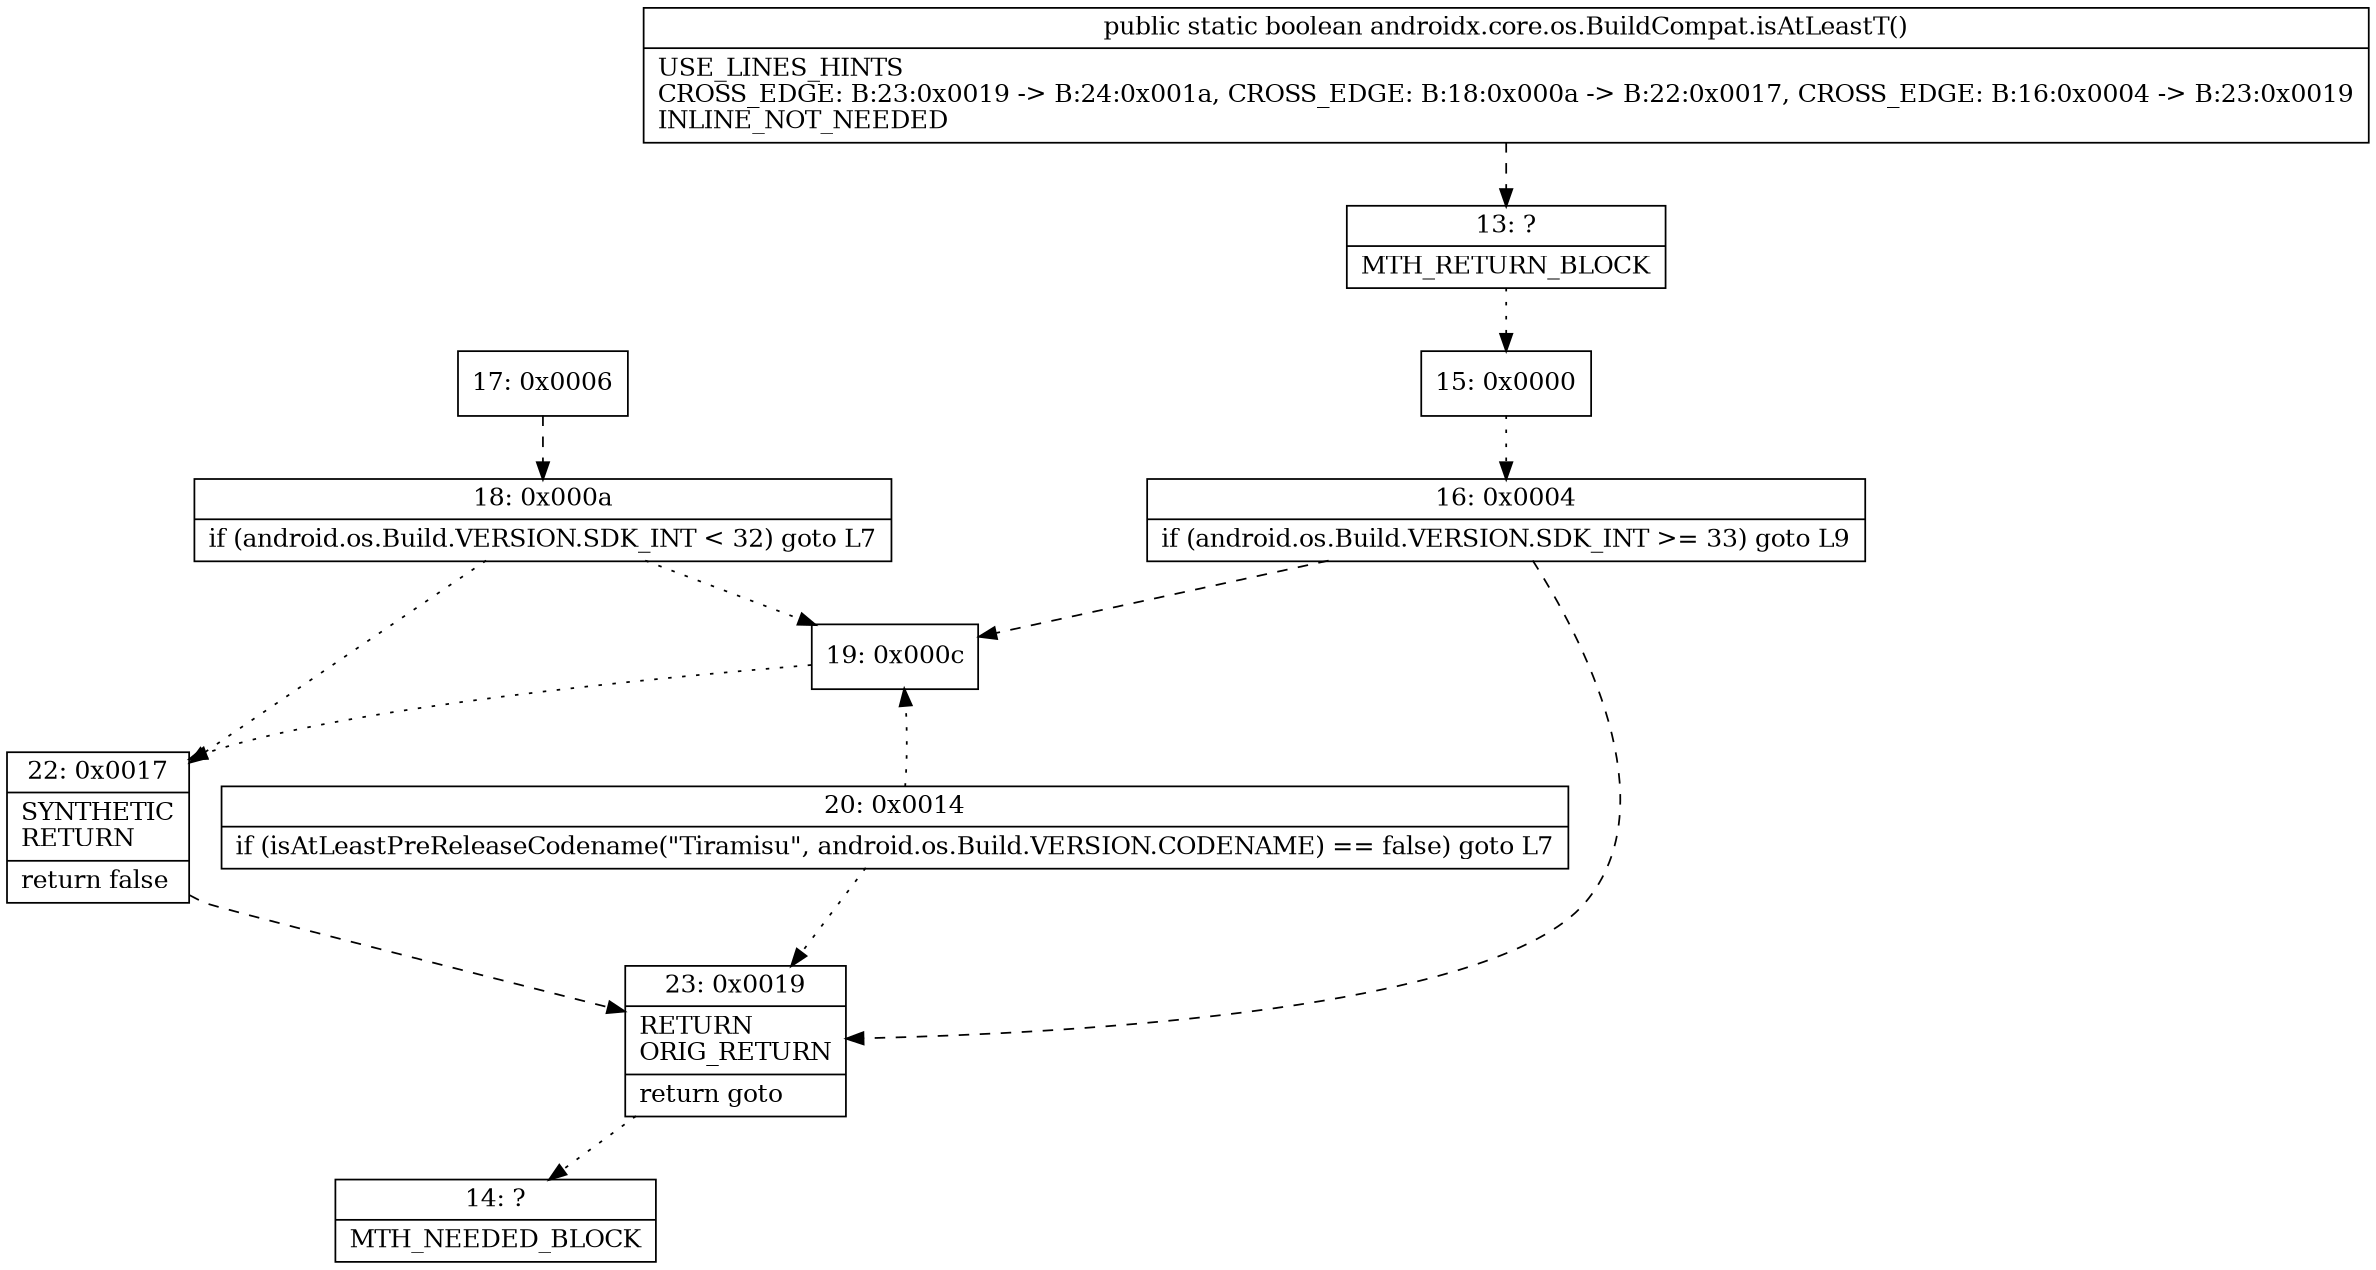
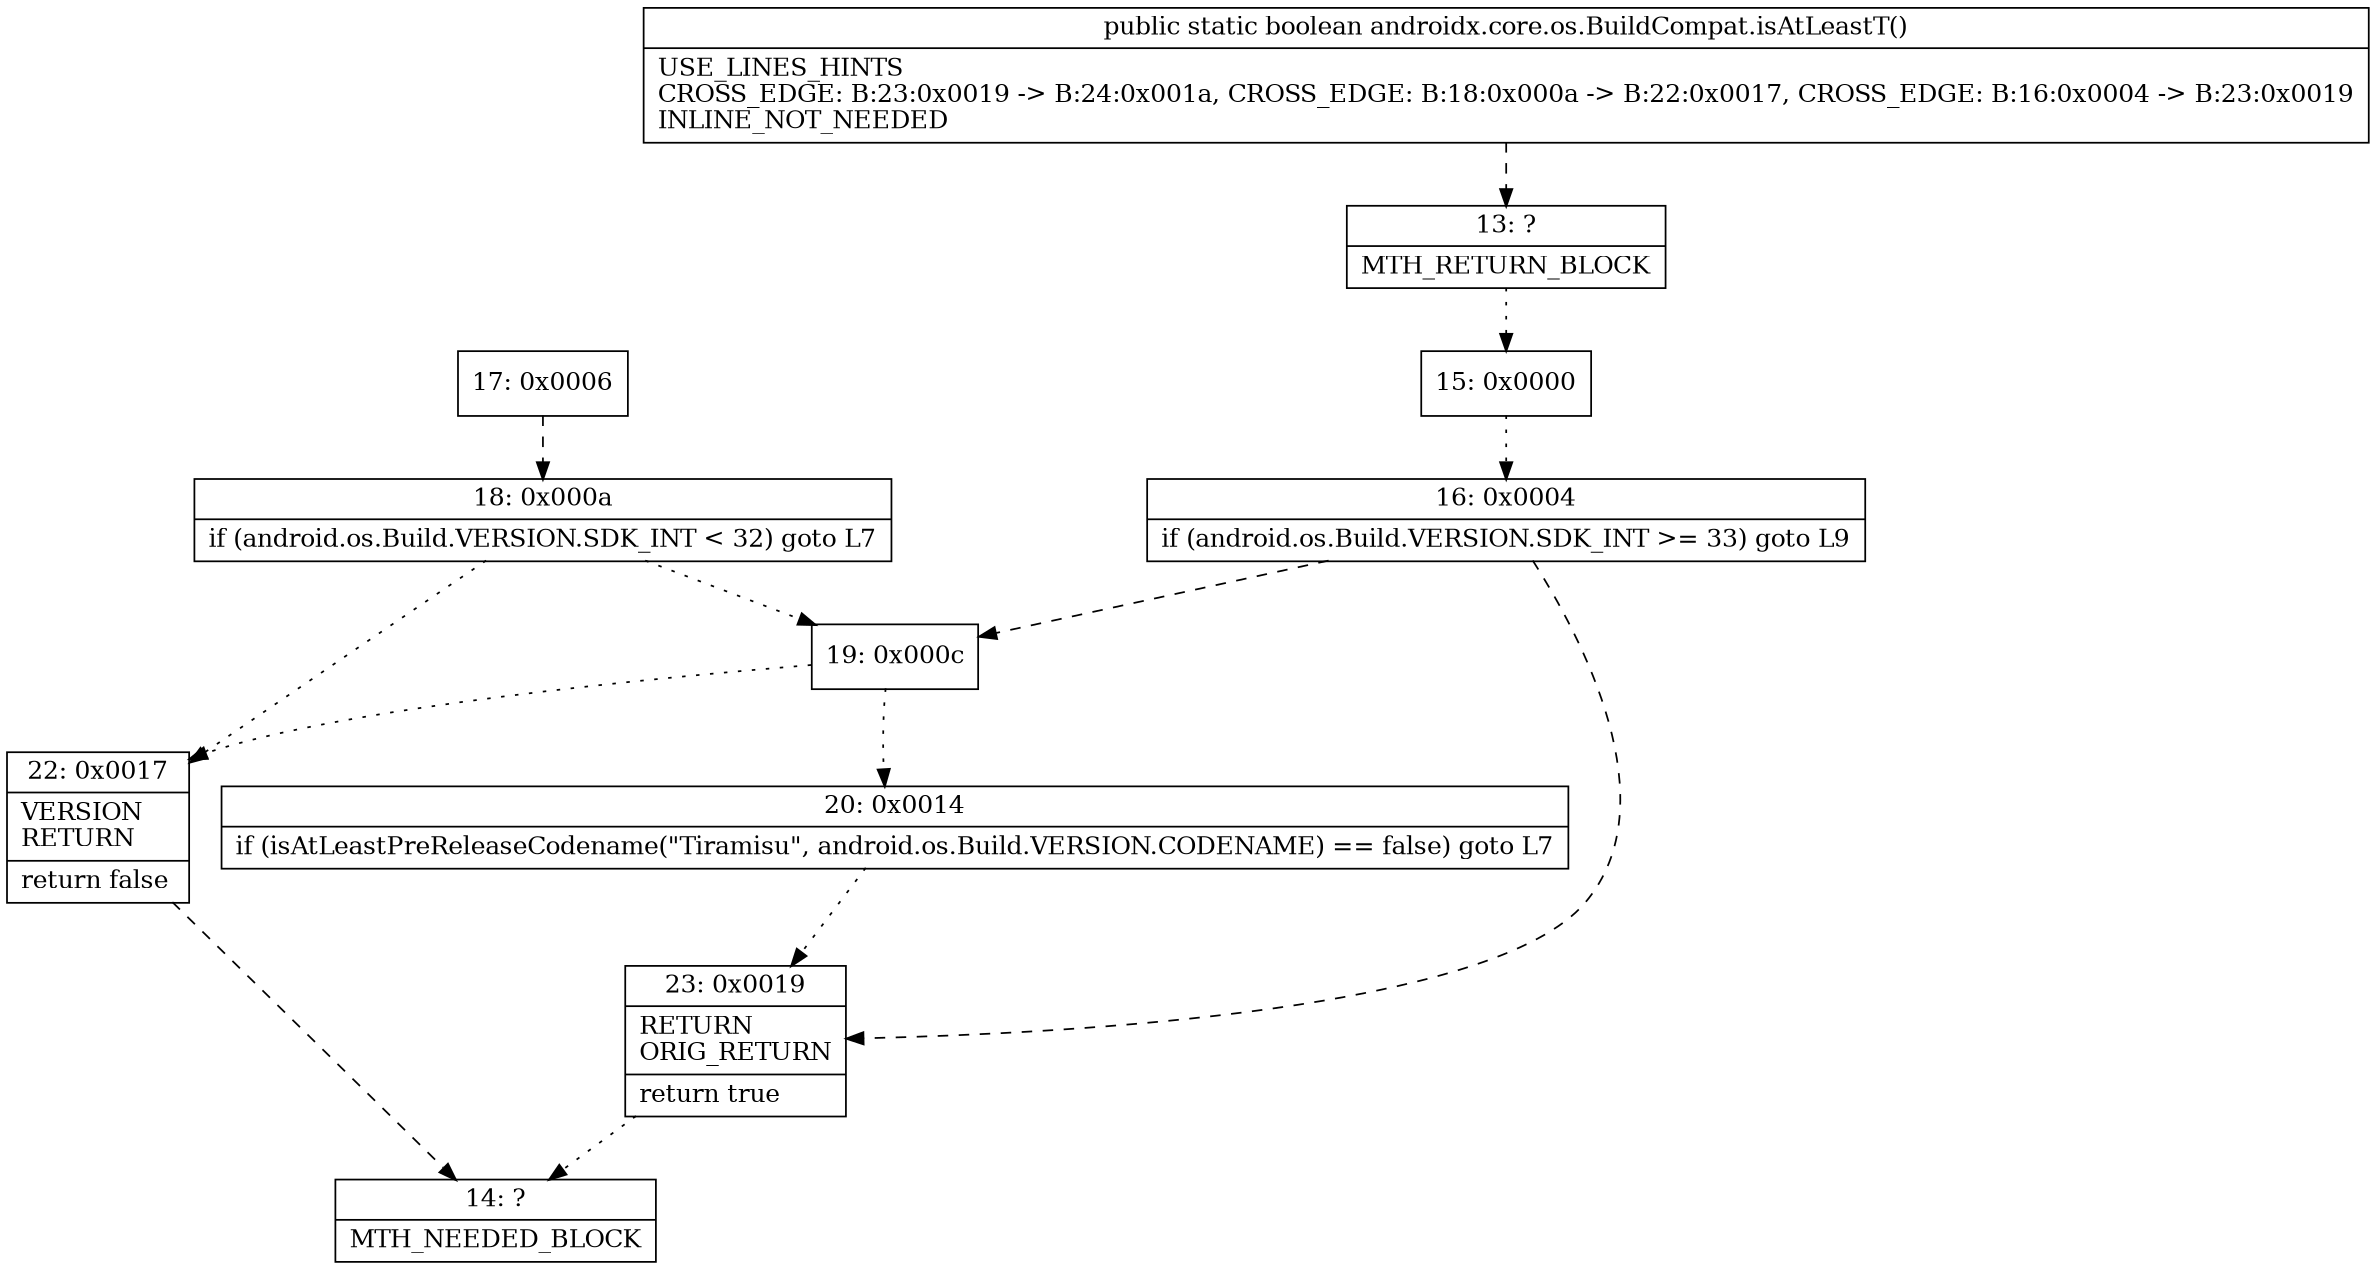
(907, 747) -> (883, 729)
(98, 813) -> (82, 813)
(398, 954) -> (308, 1035)
(711, 1095) -> (710, 1095)
